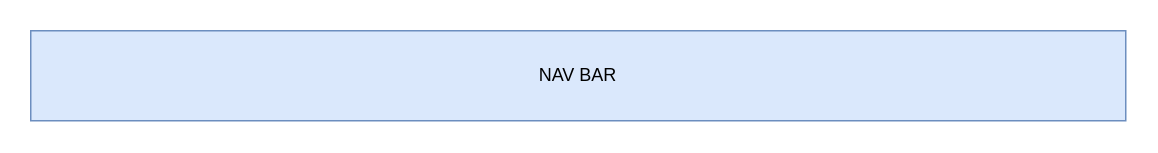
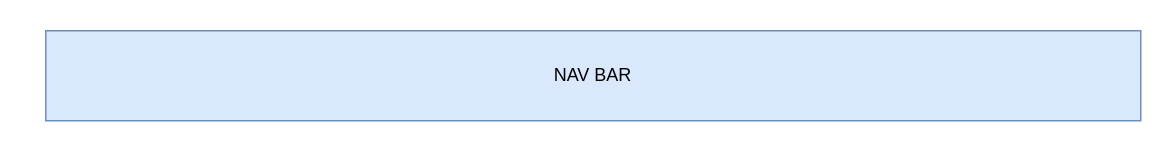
(578, 76) -> (593, 76)
